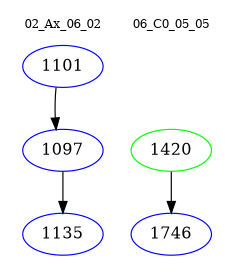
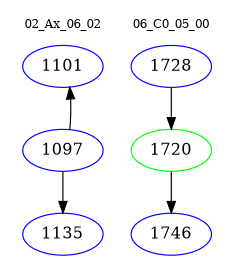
(171, 25) -> (171, 25)
none -> (171, 66)
(55, 103) -> (71, 114)
(171, 150) -> (171, 150)
